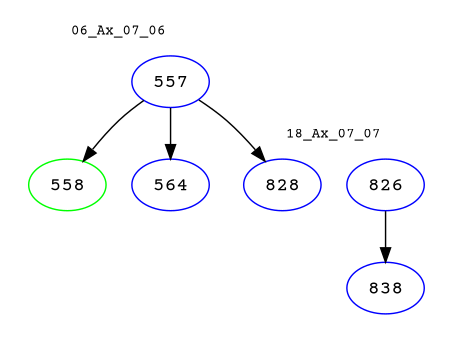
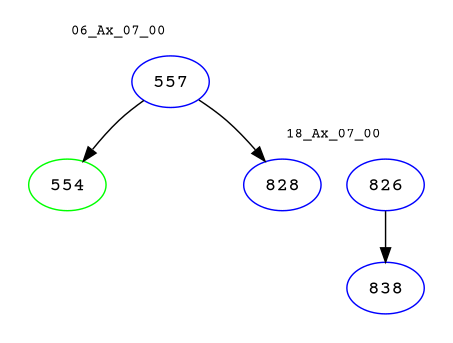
(119, 31) -> (119, 31)
(334, 134) -> (334, 134)
(67, 185) -> (67, 185)
(171, 185) -> none
